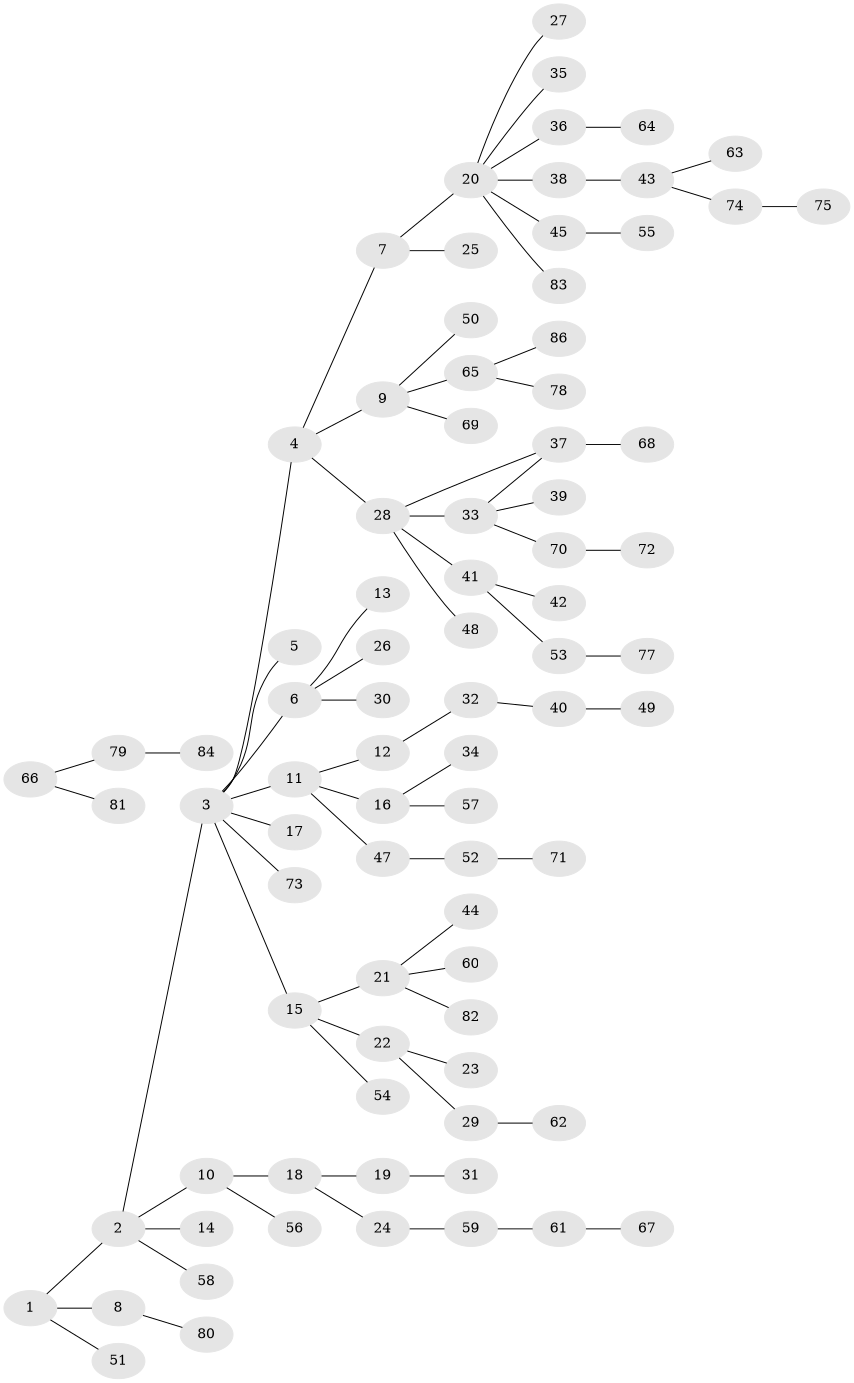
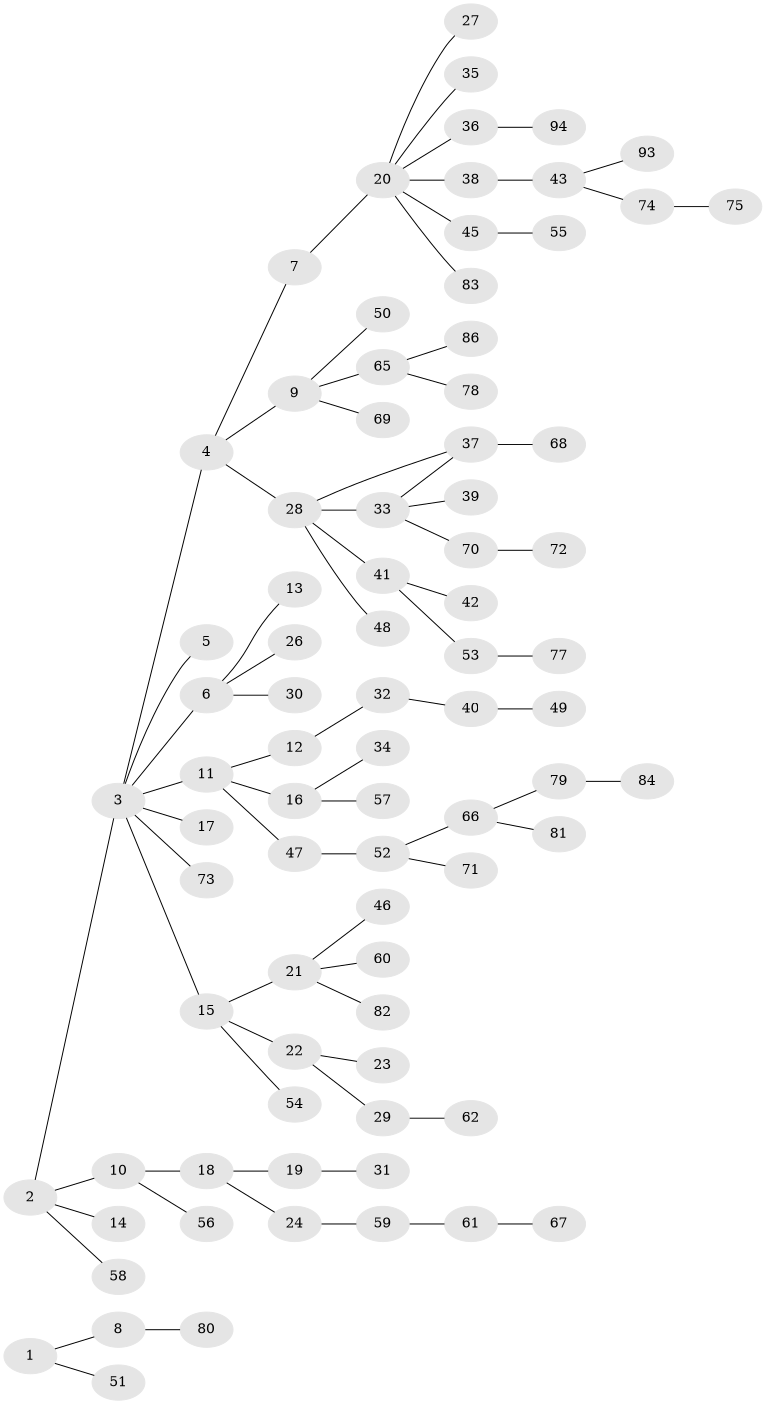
(647, 127) -> (559, 127)
(735, 154) -> (647, 154)
(471, 251) -> none
none -> (427, 836)
(471, 912) -> (383, 907)
(74, 1268) -> none
